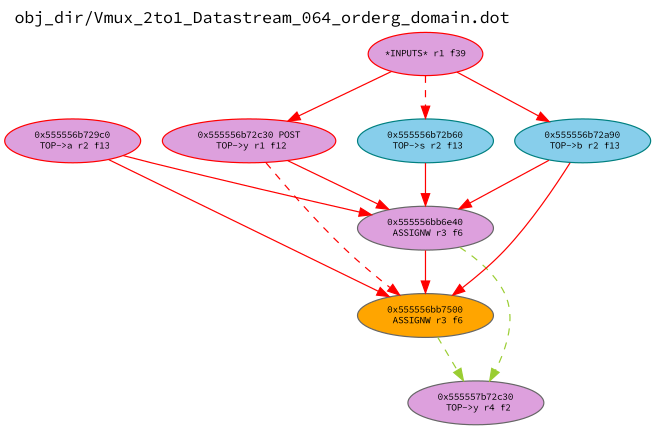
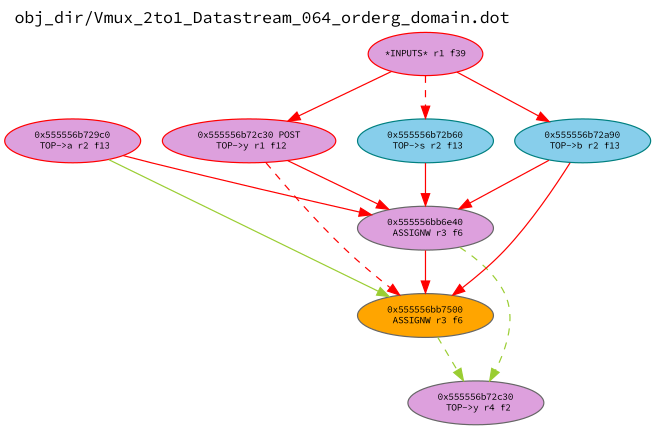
(244, 225) -> (244, 225)
(476, 403) -> (476, 403)
